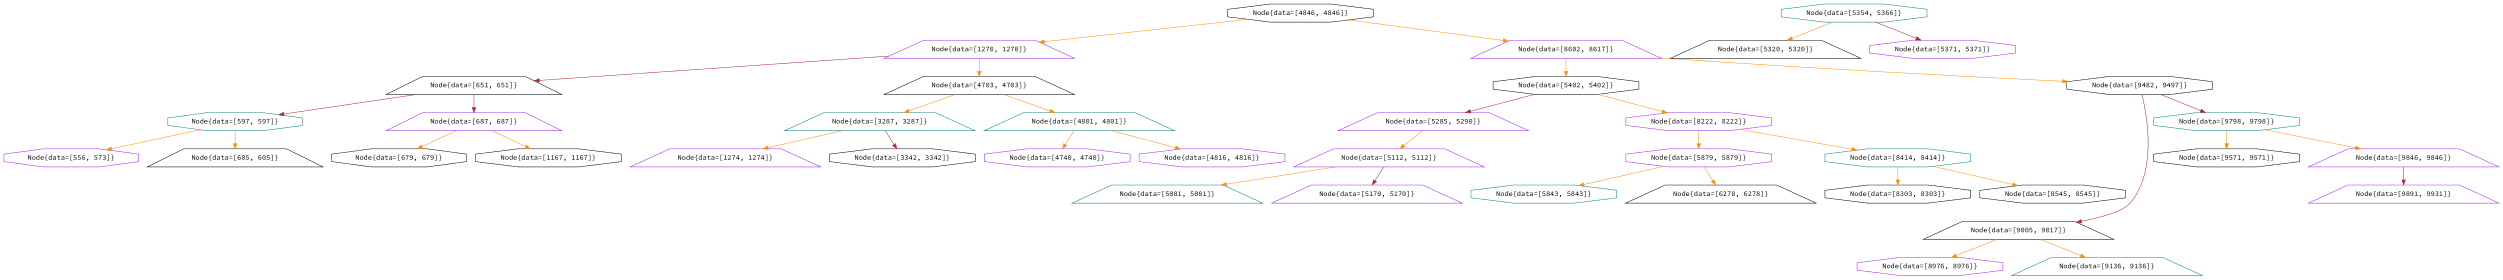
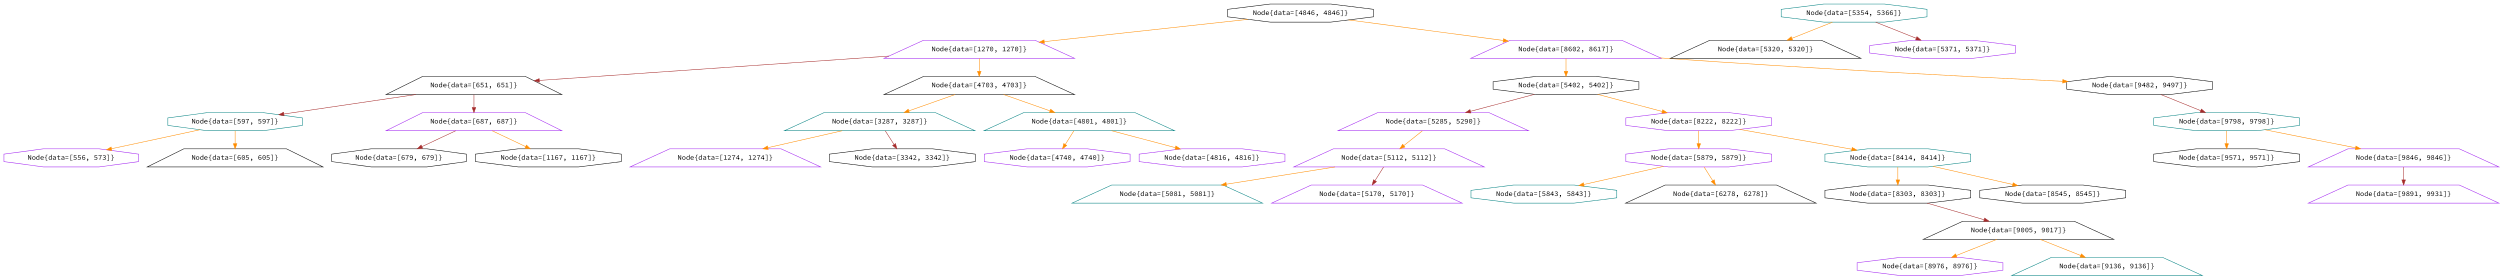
(439, 139) -> (439, 139)
(2144, 176) -> (1956, 211)
